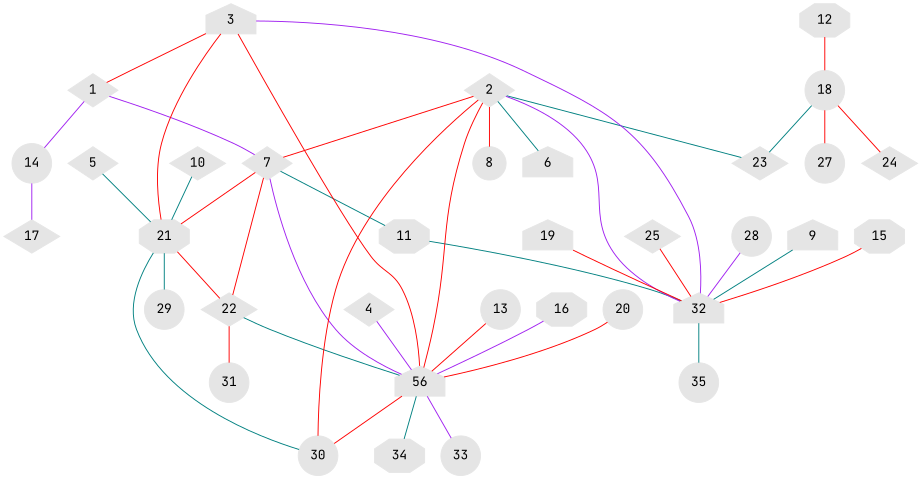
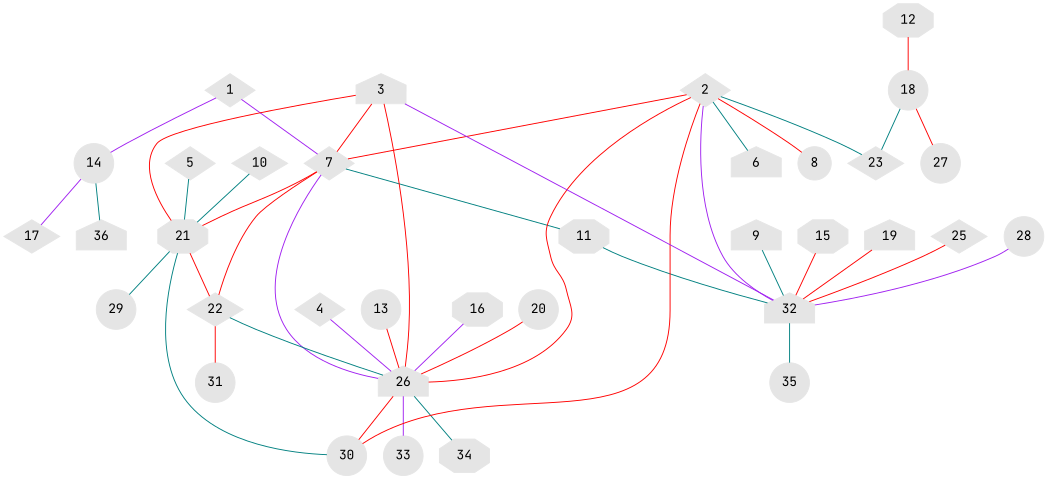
(156, 58) -> (354, 128)
(890, 163) -> none
none -> (101, 236)
(420, 383) -> (403, 383)
